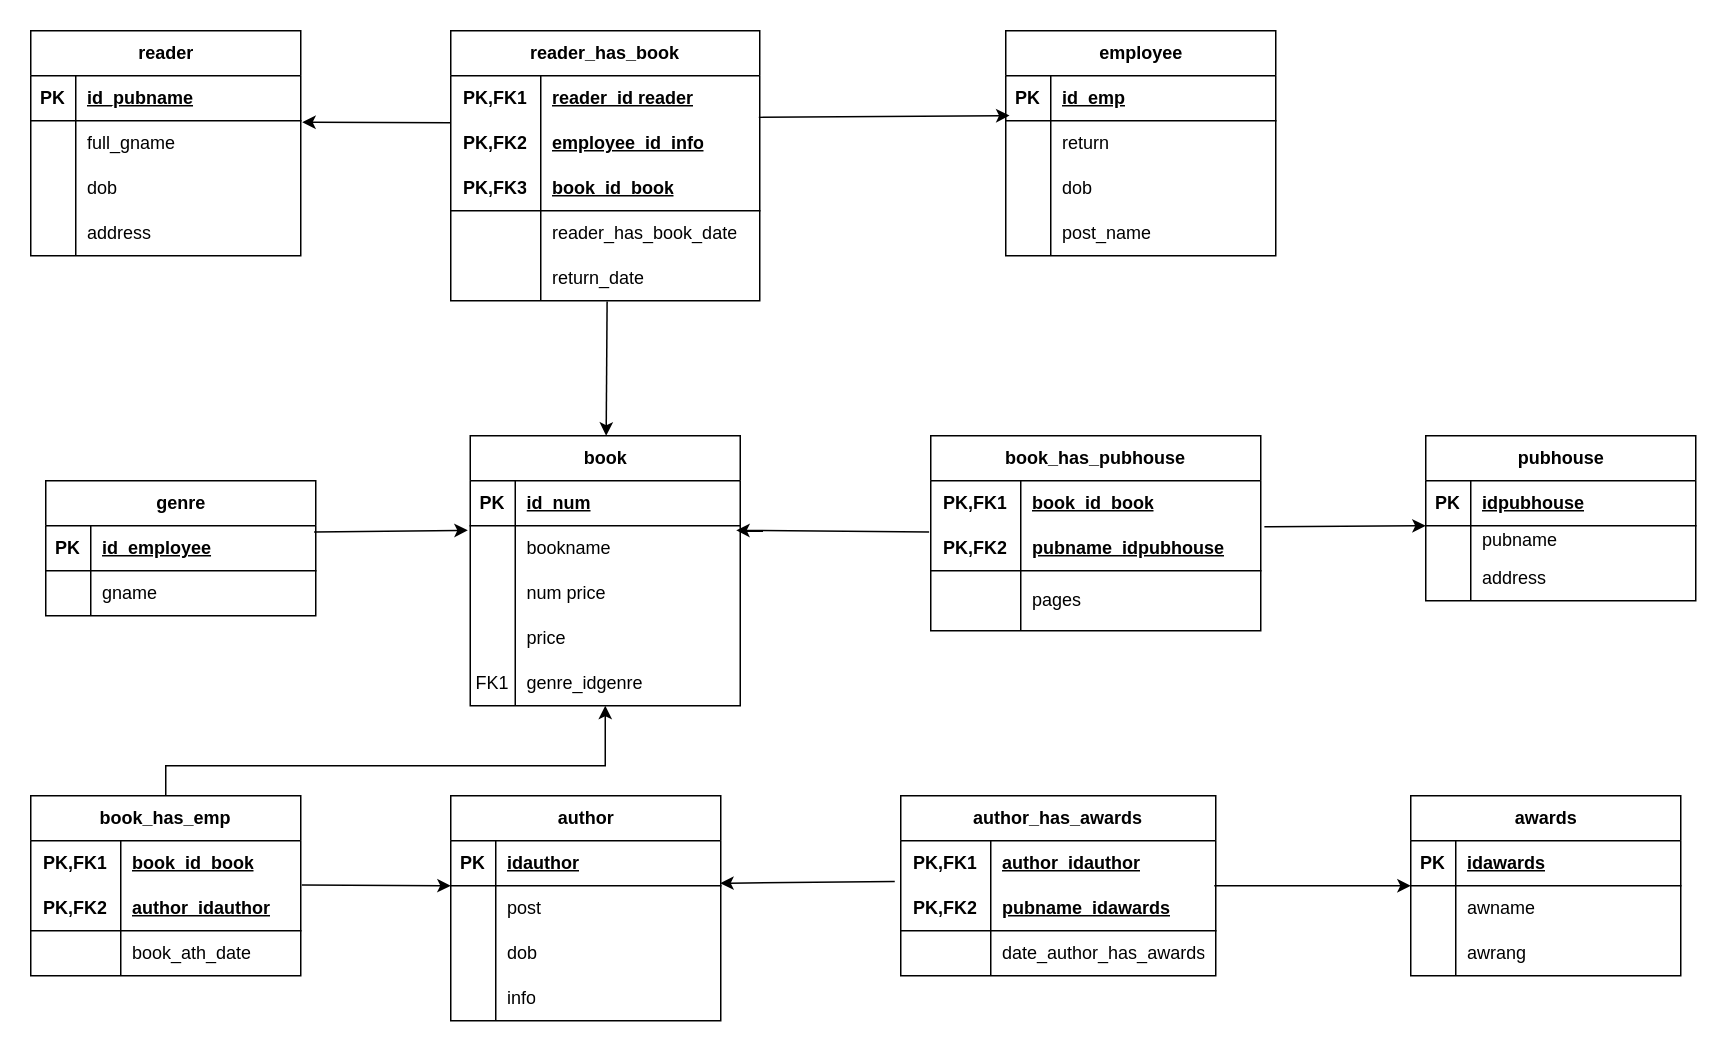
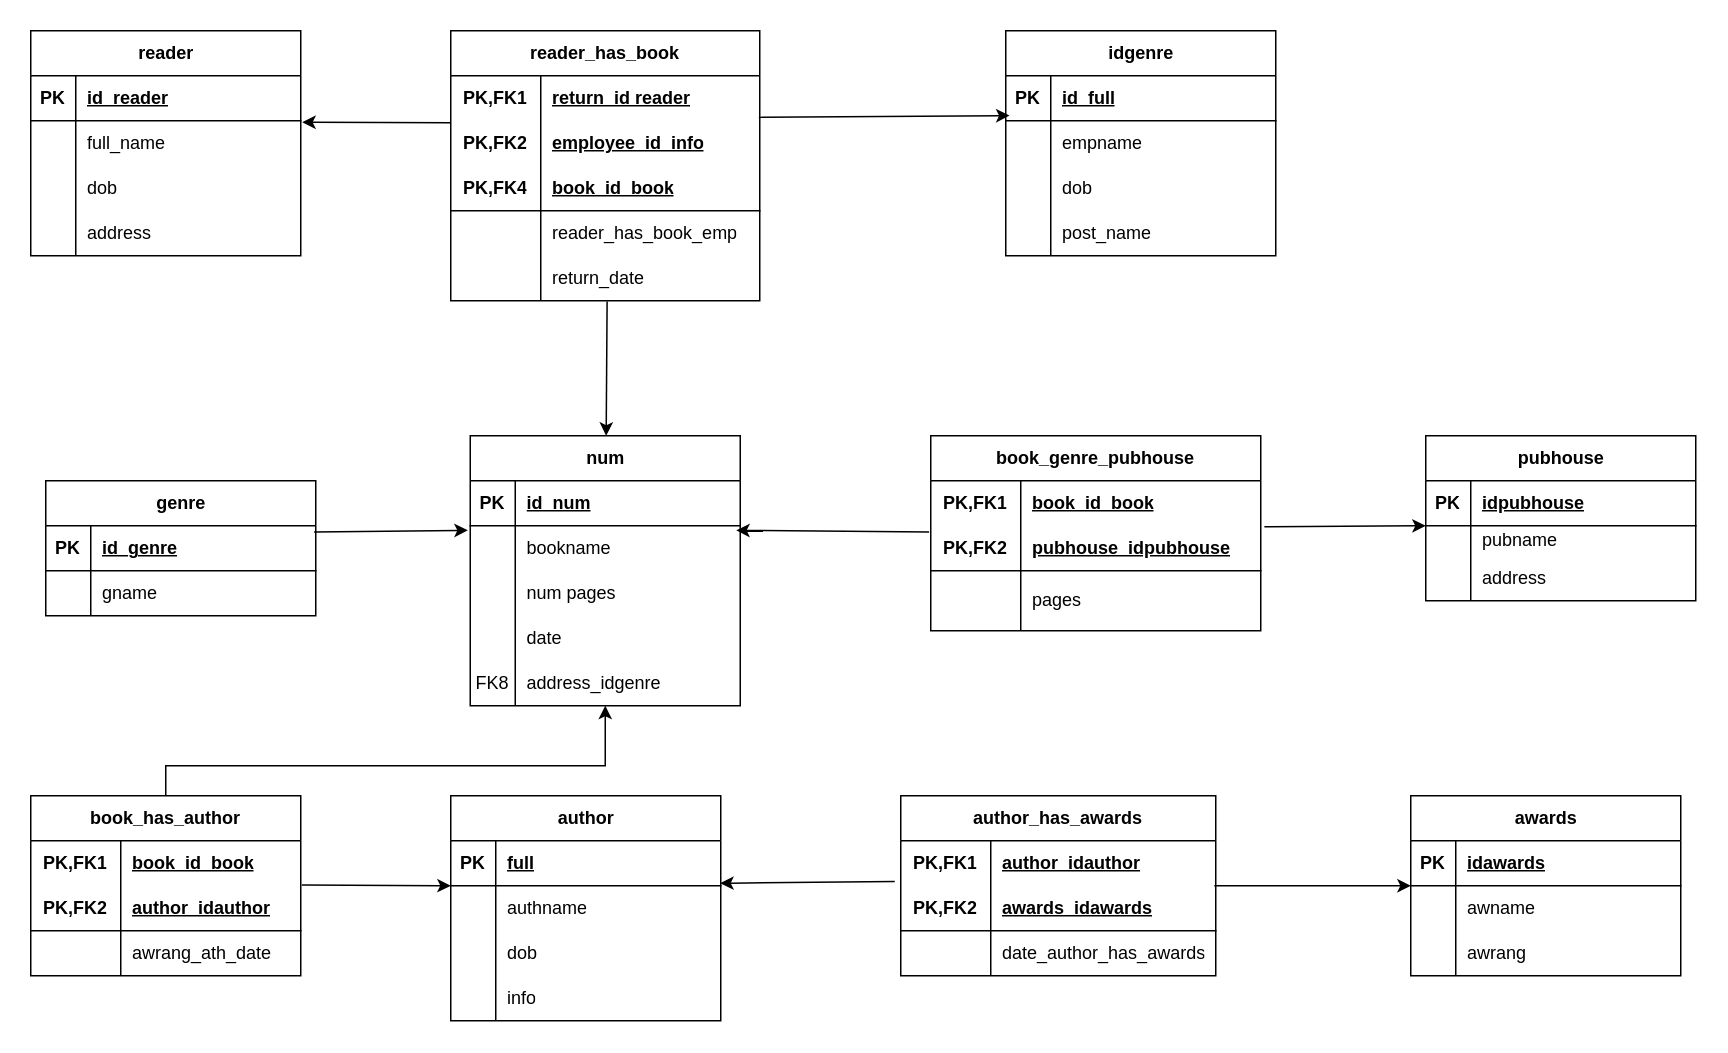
(1142, 53) -> (1142, 53)
(136, 98) -> (131, 98)
(629, 98) -> (629, 98)
(1091, 98) -> (1091, 98)
(133, 143) -> (128, 143)
(1093, 143) -> (1098, 143)
(496, 188) -> (496, 188)
(654, 233) -> (649, 233)
(606, 458) -> (606, 458)
(1096, 458) -> (1096, 458)
(154, 548) -> (141, 548)
(1121, 548) -> (1126, 548)
(568, 593) -> (570, 593)
(550, 638) -> (547, 638)
(493, 683) -> (493, 683)
(590, 683) -> (601, 683)
(166, 818) -> (166, 818)
(546, 863) -> (523, 863)
(528, 908) -> (548, 908)
(1081, 908) -> (1076, 908)
(198, 953) -> (208, 953)
